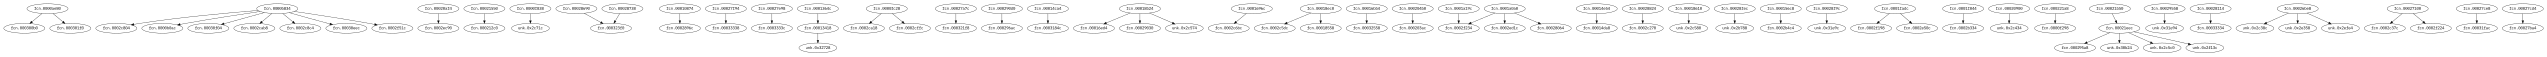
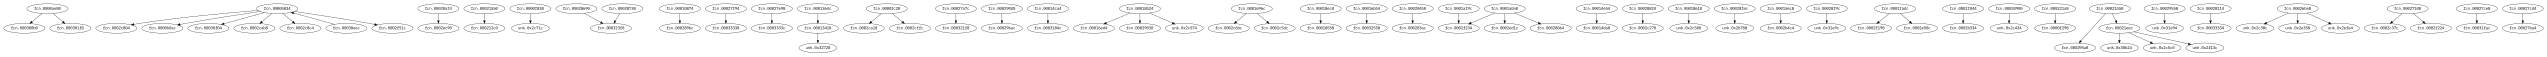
(310, 18) -> (314, 19)
(1299, 18) -> (1262, 18)
(2098, 38) -> (2093, 27)
